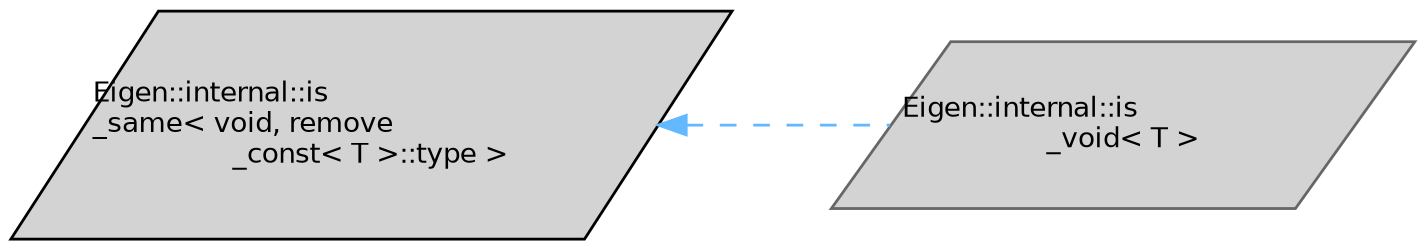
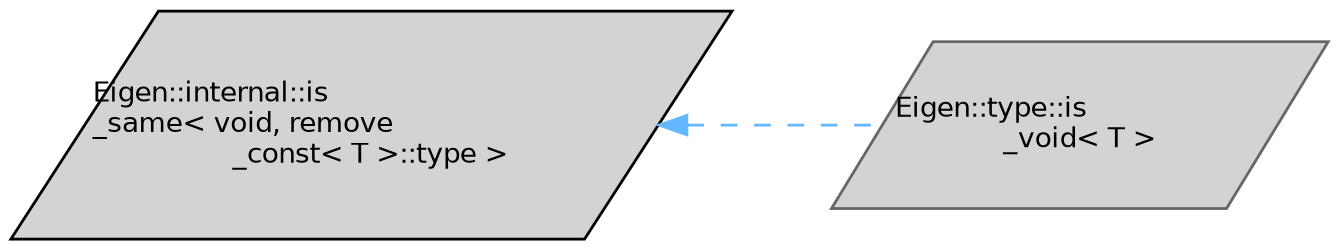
(1123, 125) -> (1080, 125)
